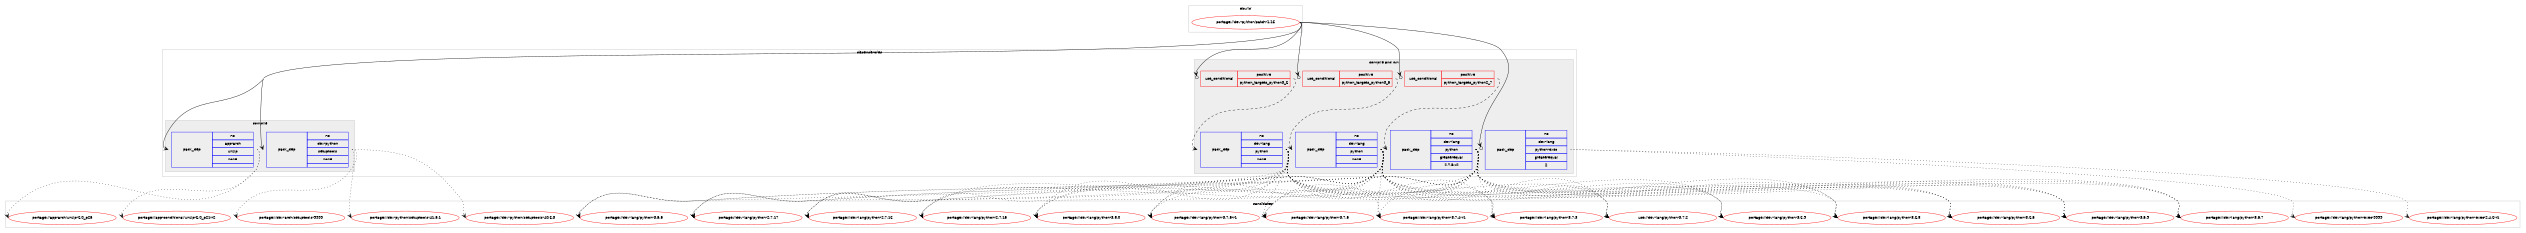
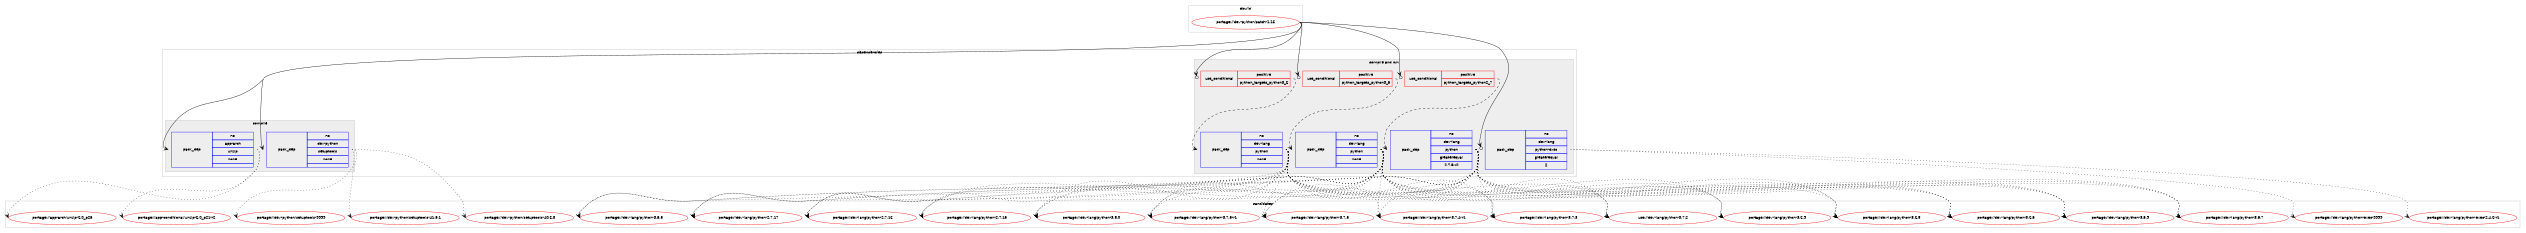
(291, 218) -> (291, 218)
